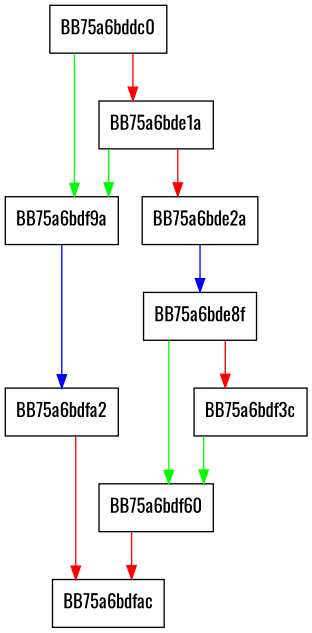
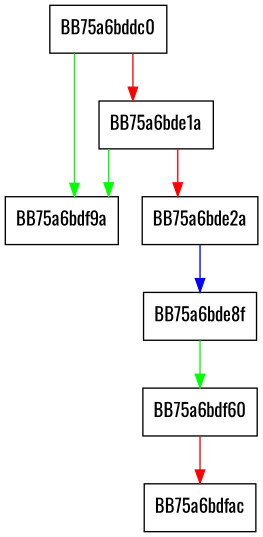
(62, 412) -> none
(251, 412) -> none
